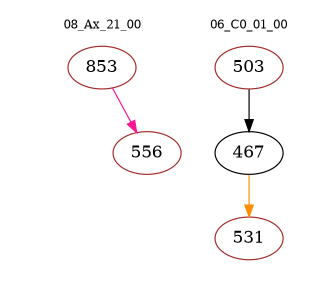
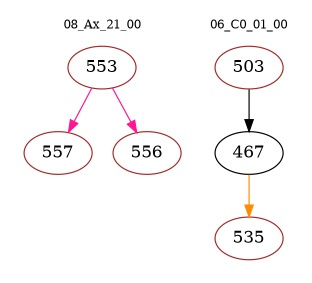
(102, 68) -> (102, 68)
none -> (58, 153)
(249, 238) -> (249, 238)
